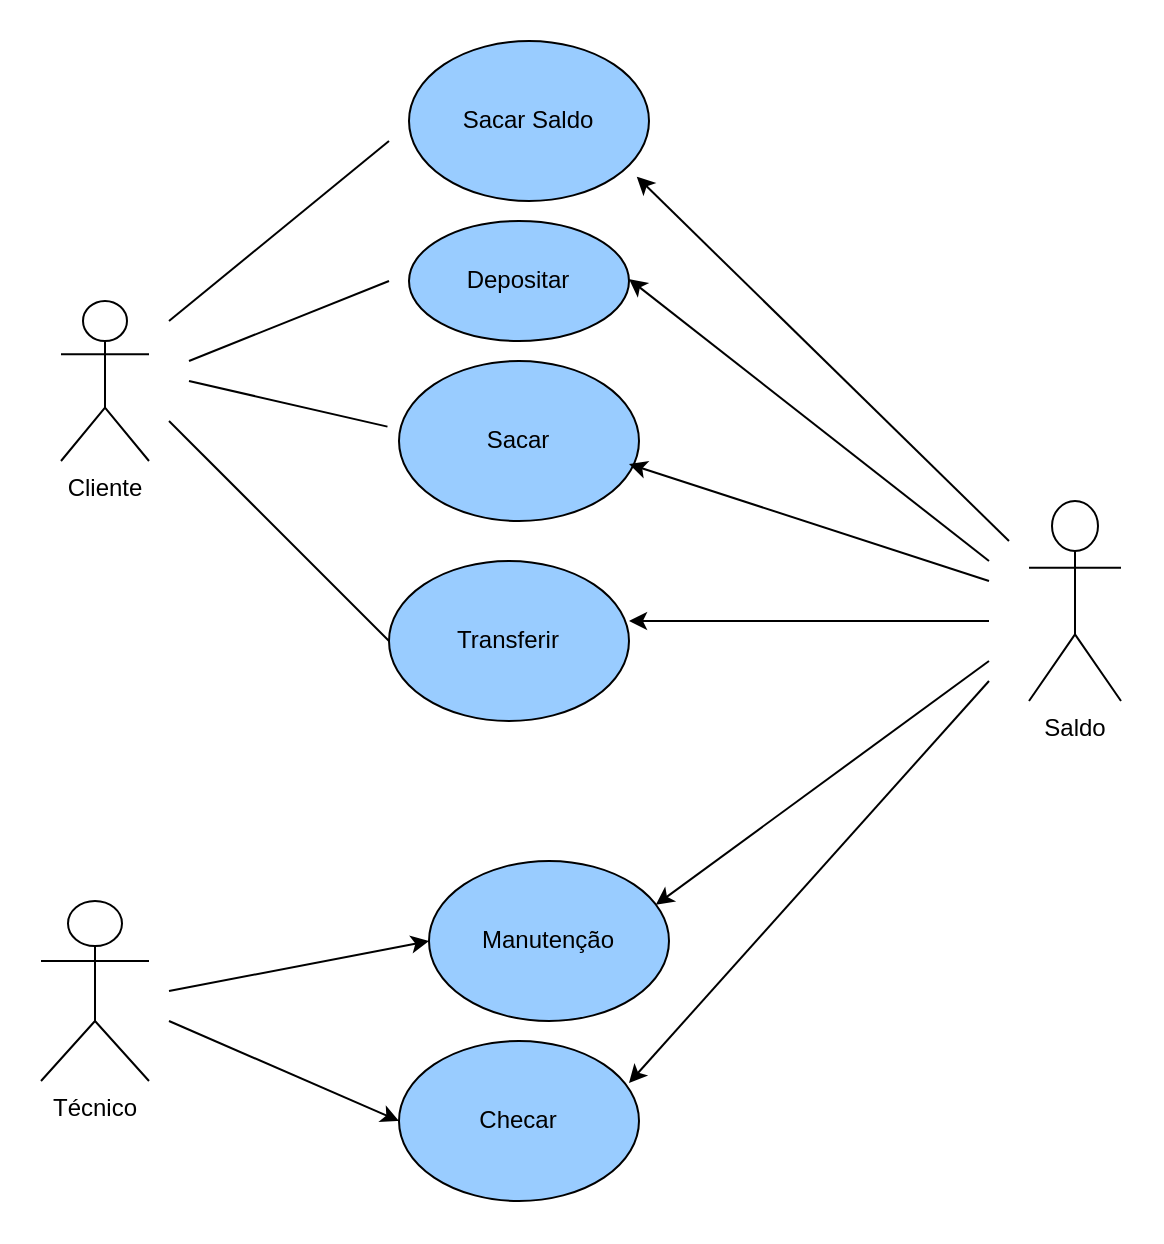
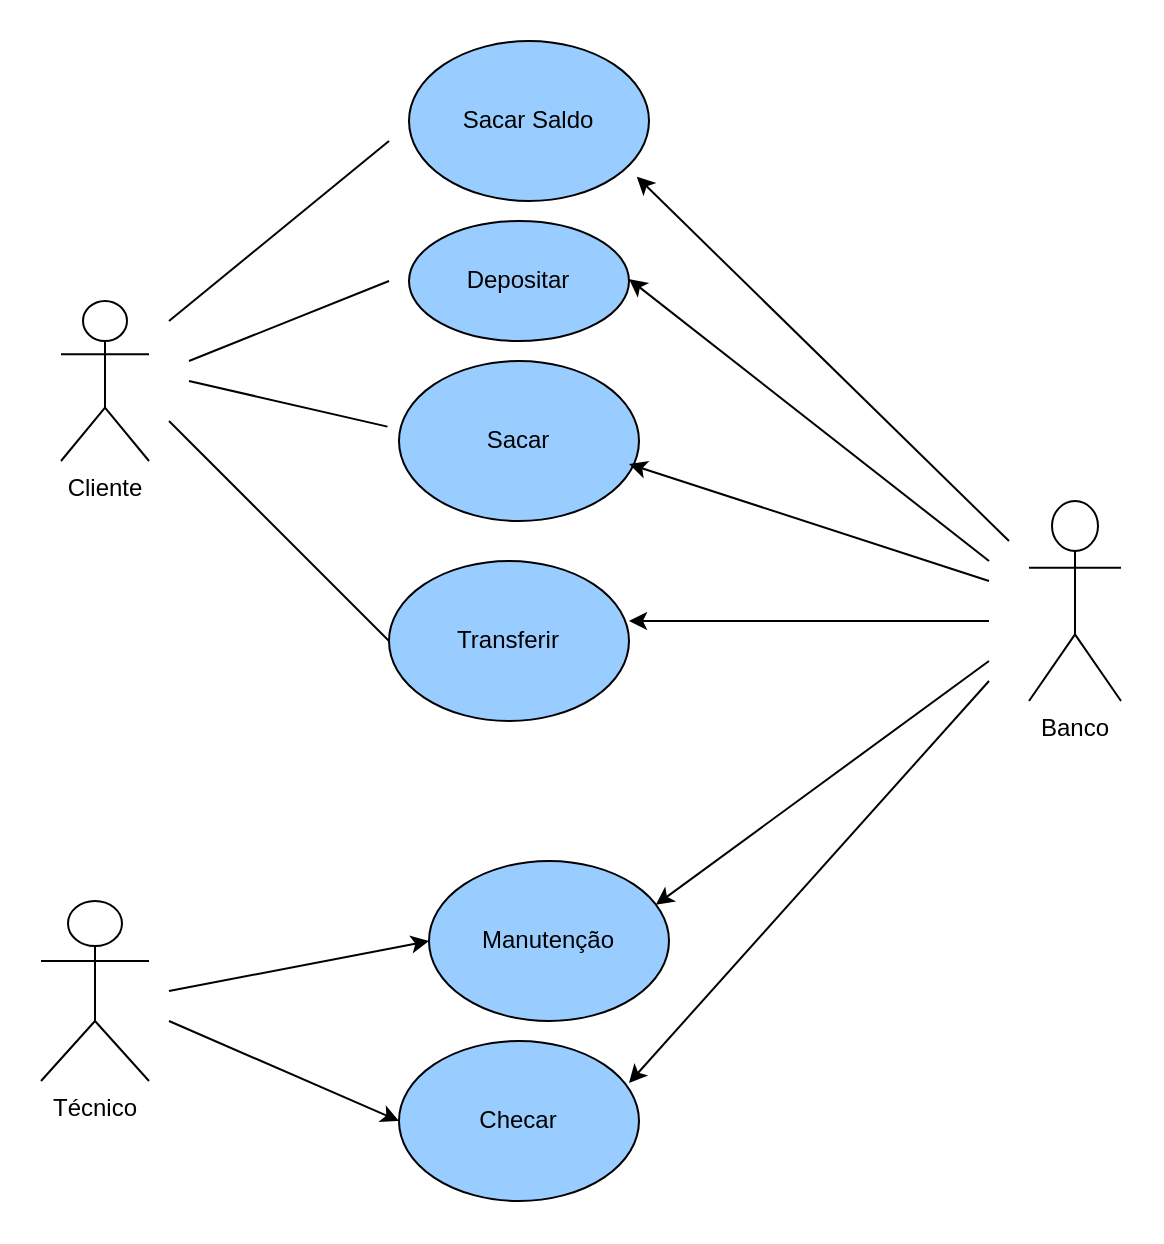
(1076, 729) -> (1076, 729)
